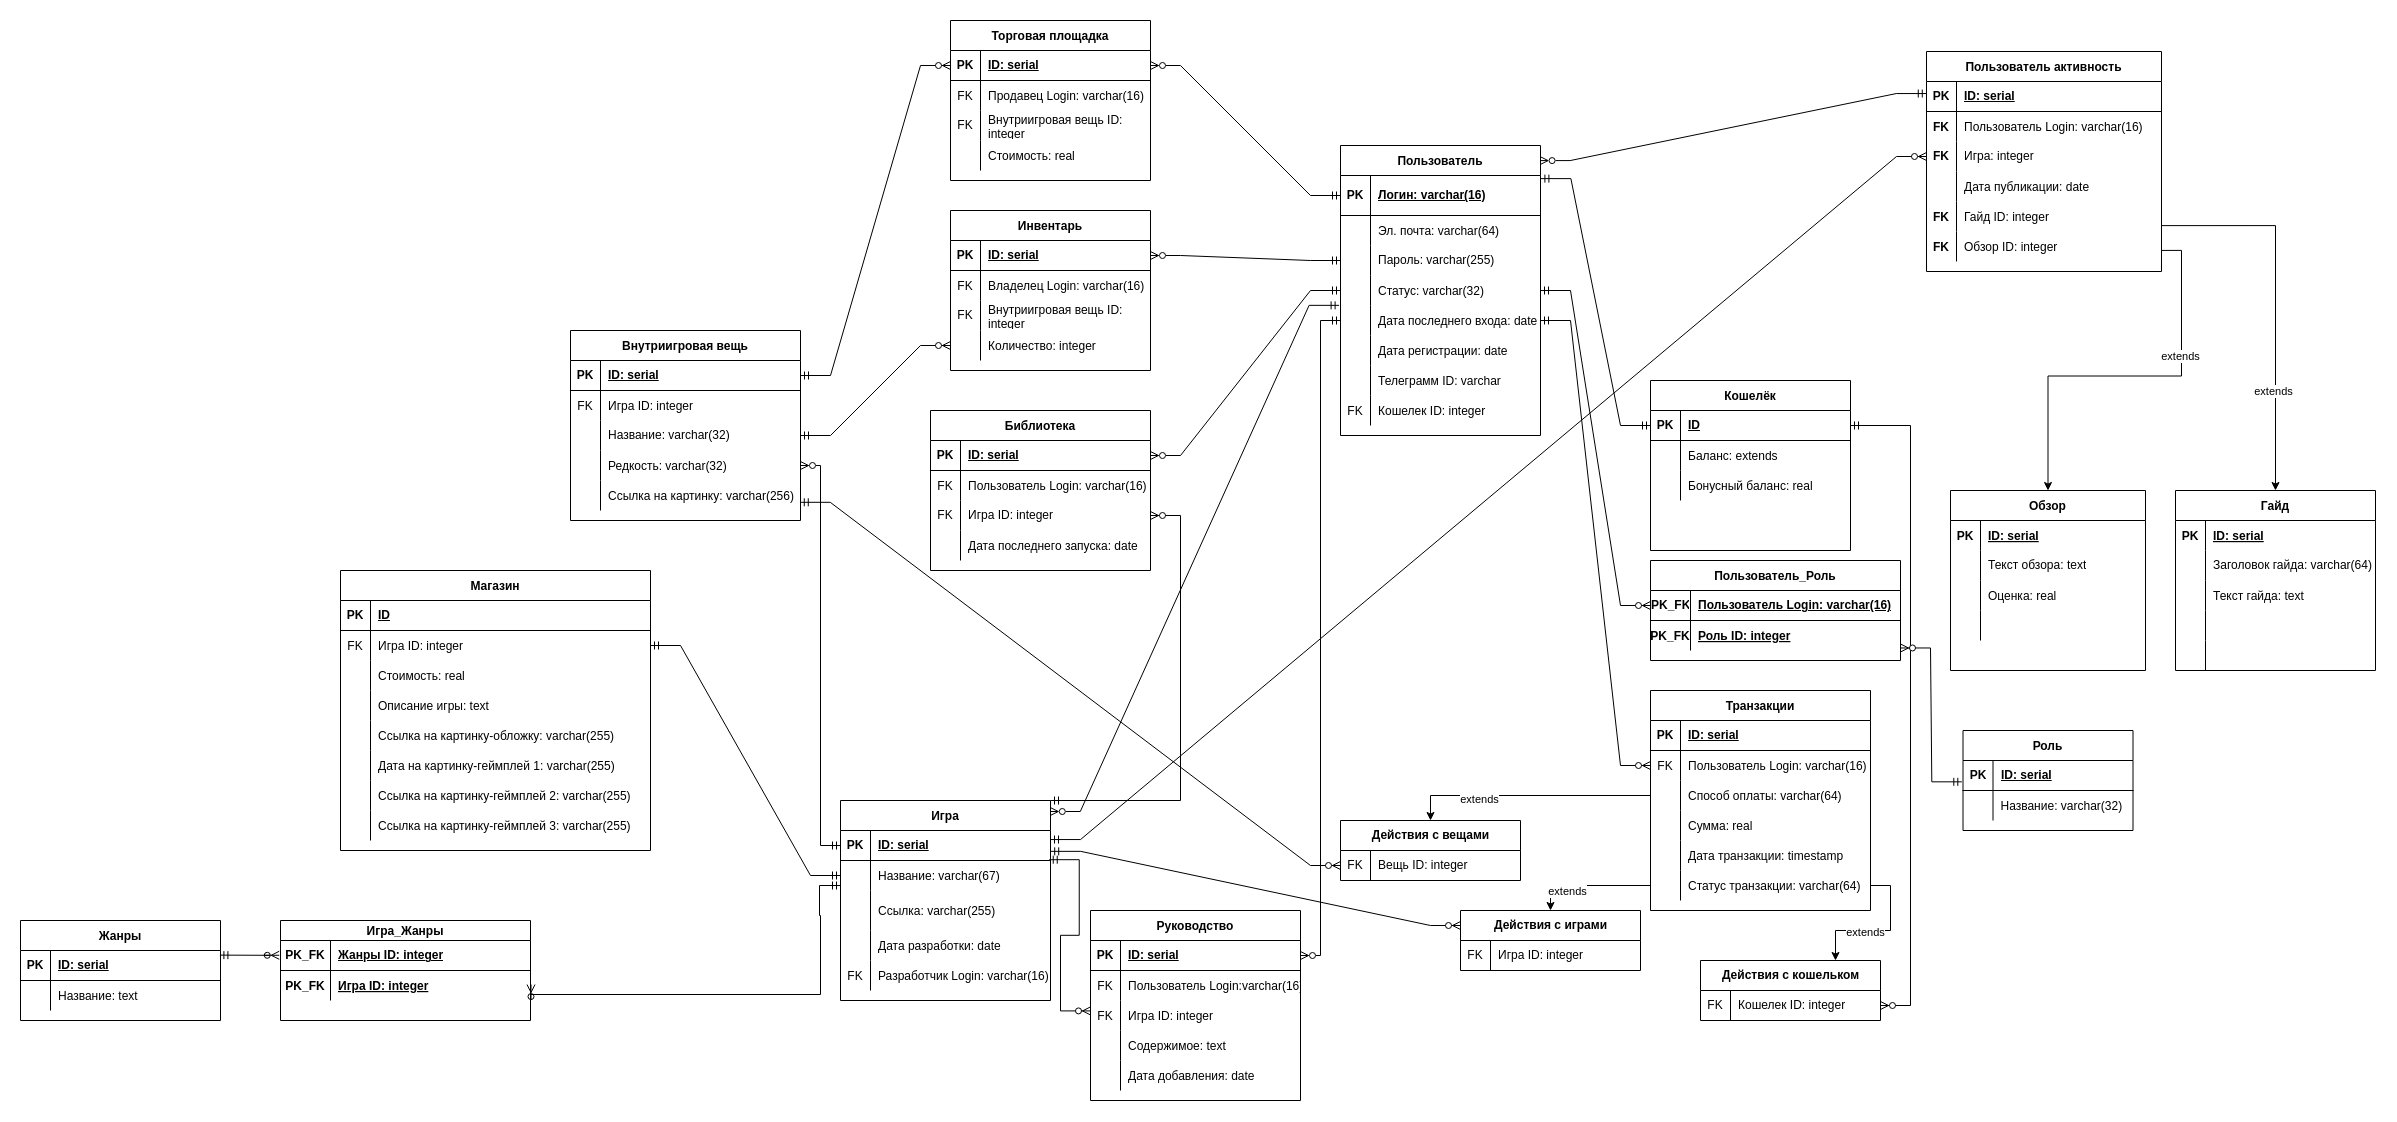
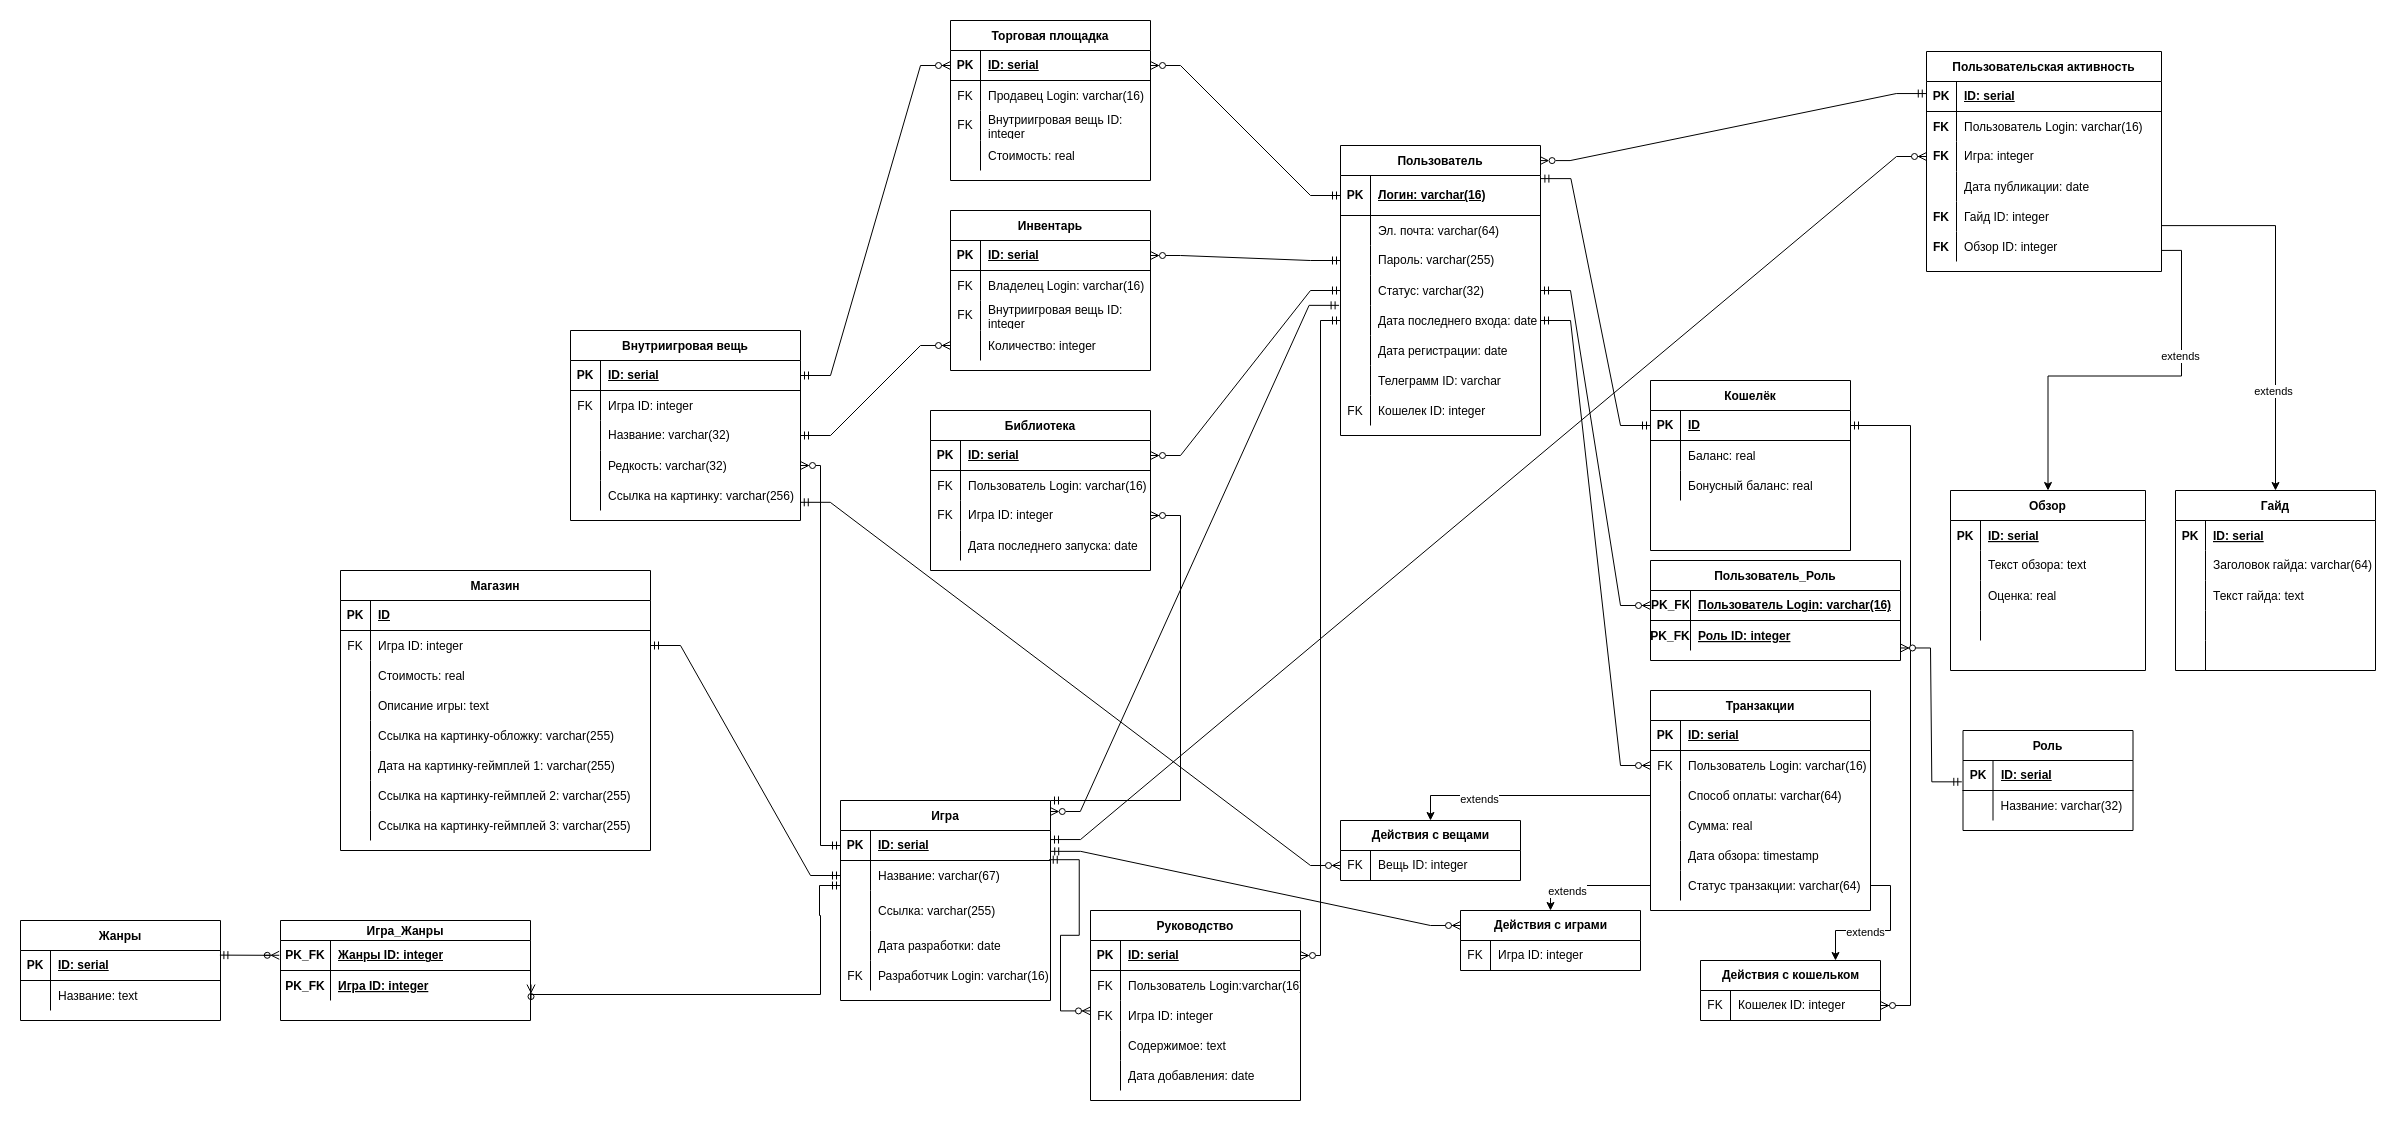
(2044, 67) -> (2044, 67)
(1735, 456) -> (1724, 456)
(1769, 856) -> (1756, 856)
